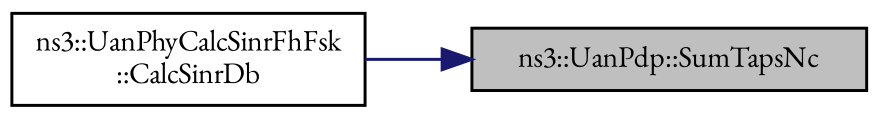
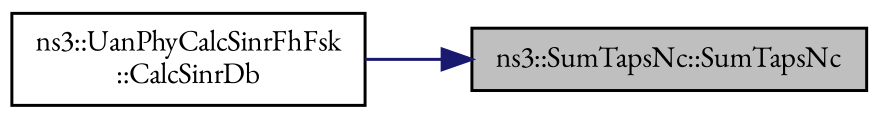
(669, 59) -> (669, 59)
